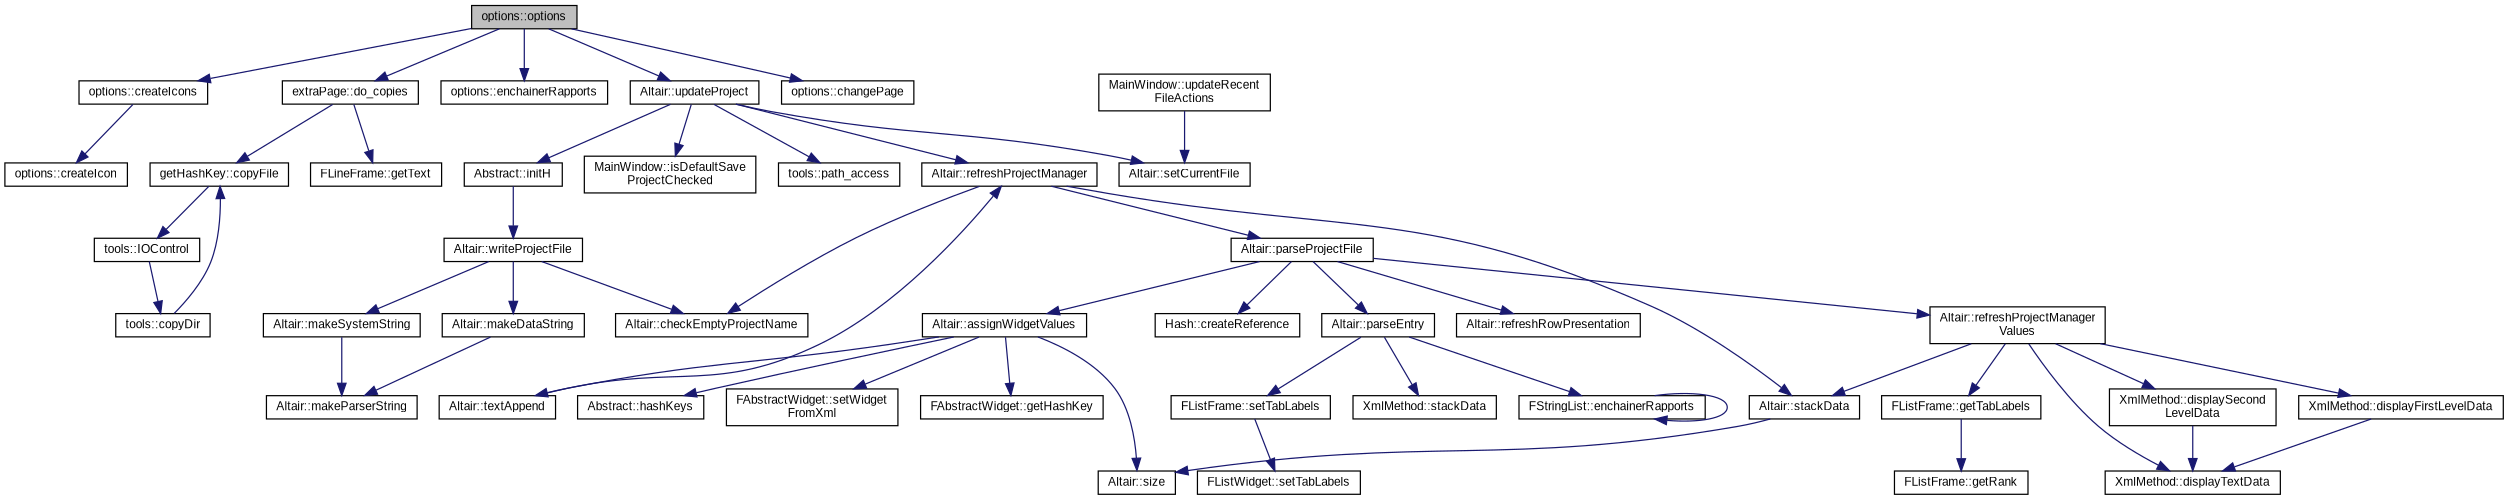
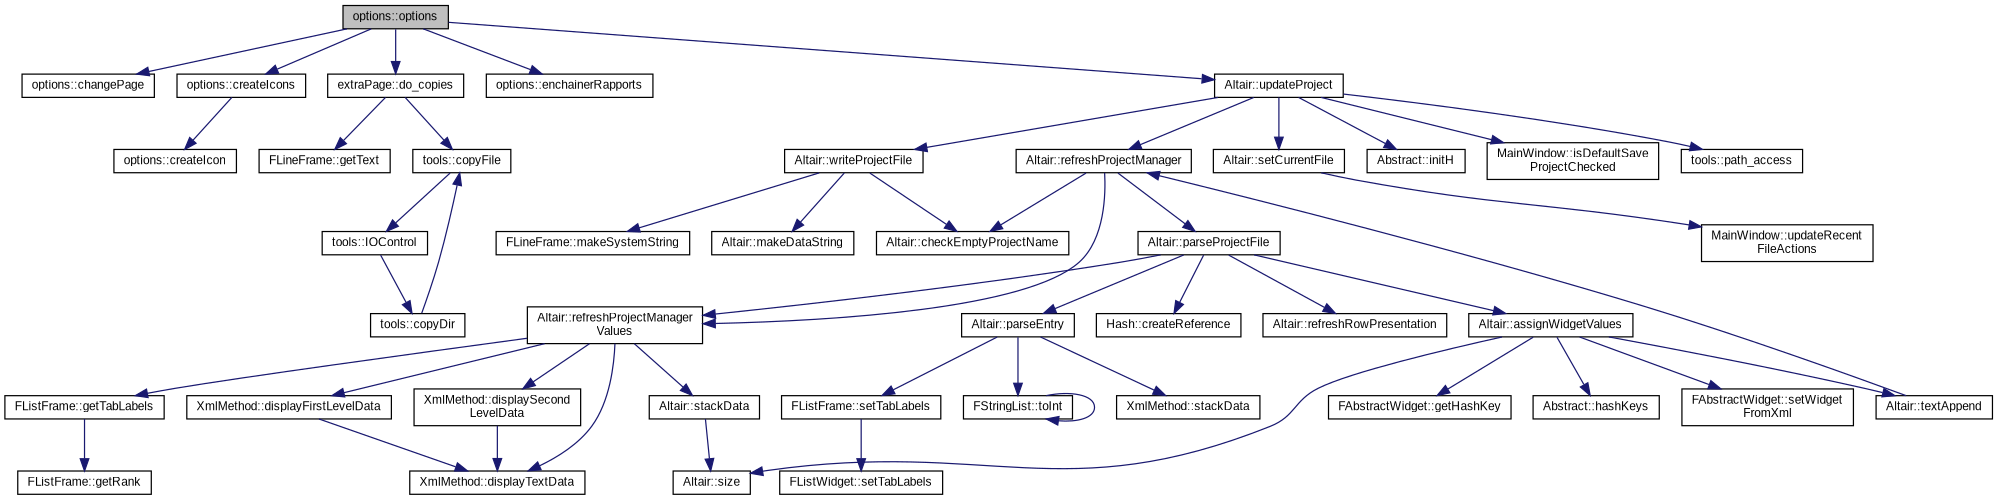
(1185, 131) -> (1505, 202)
(219, 175) -> (462, 161)
(513, 206) -> (1072, 122)
(1440, 237) -> (949, 305)
(342, 325) -> (593, 243)
(342, 407) -> none
(1612, 407) -> (1018, 407)
